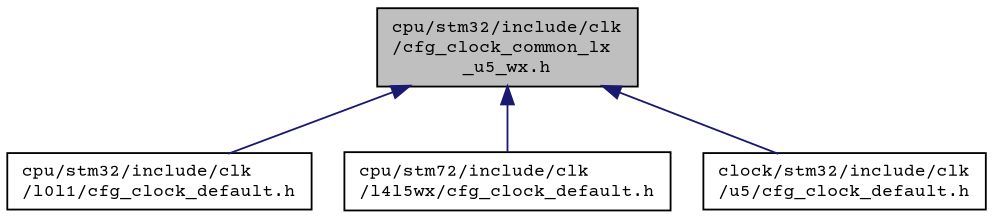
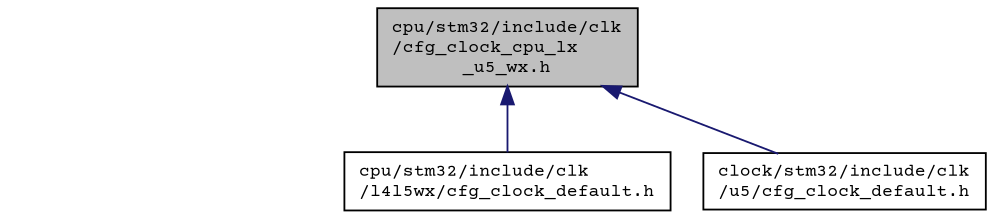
(507, 47) -> (507, 47)
(159, 181) -> none
(507, 181) -> (507, 181)
